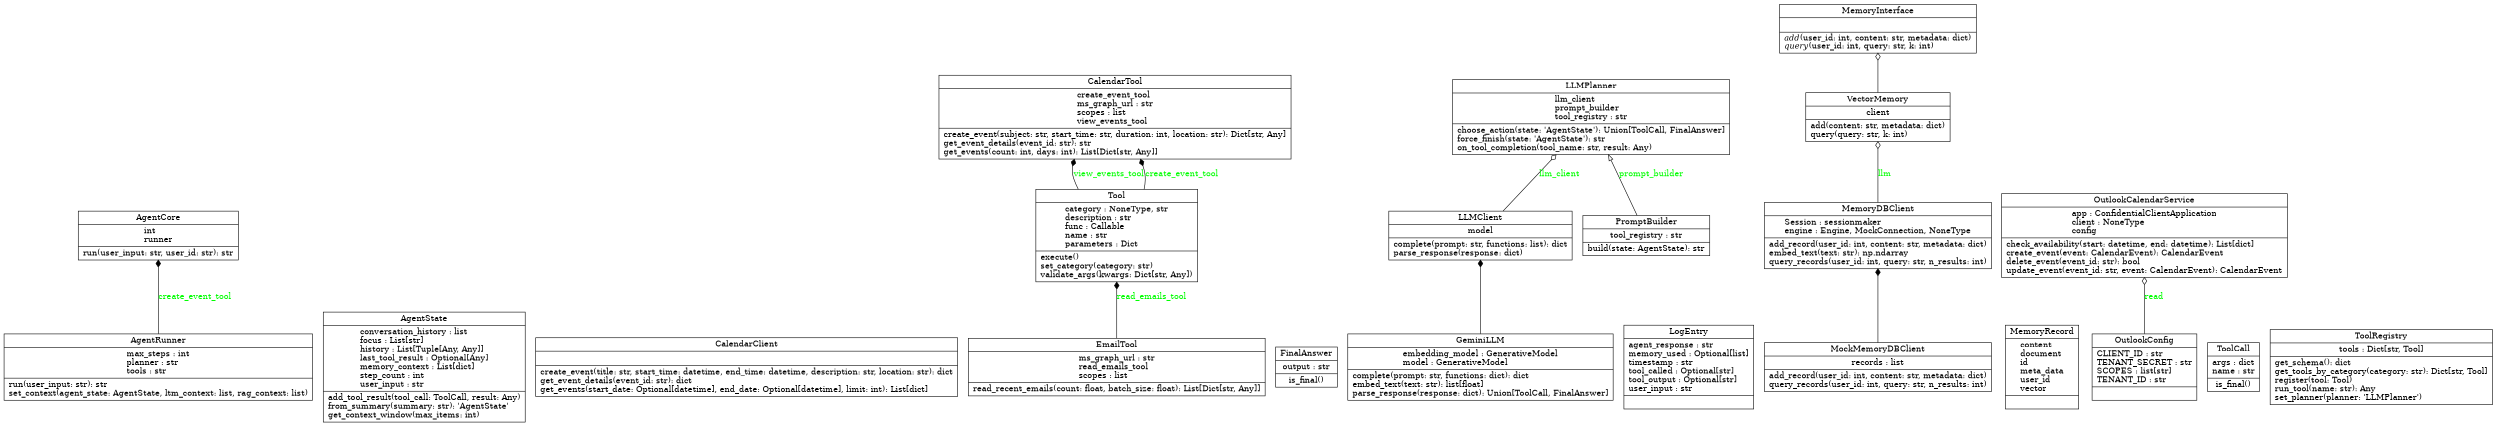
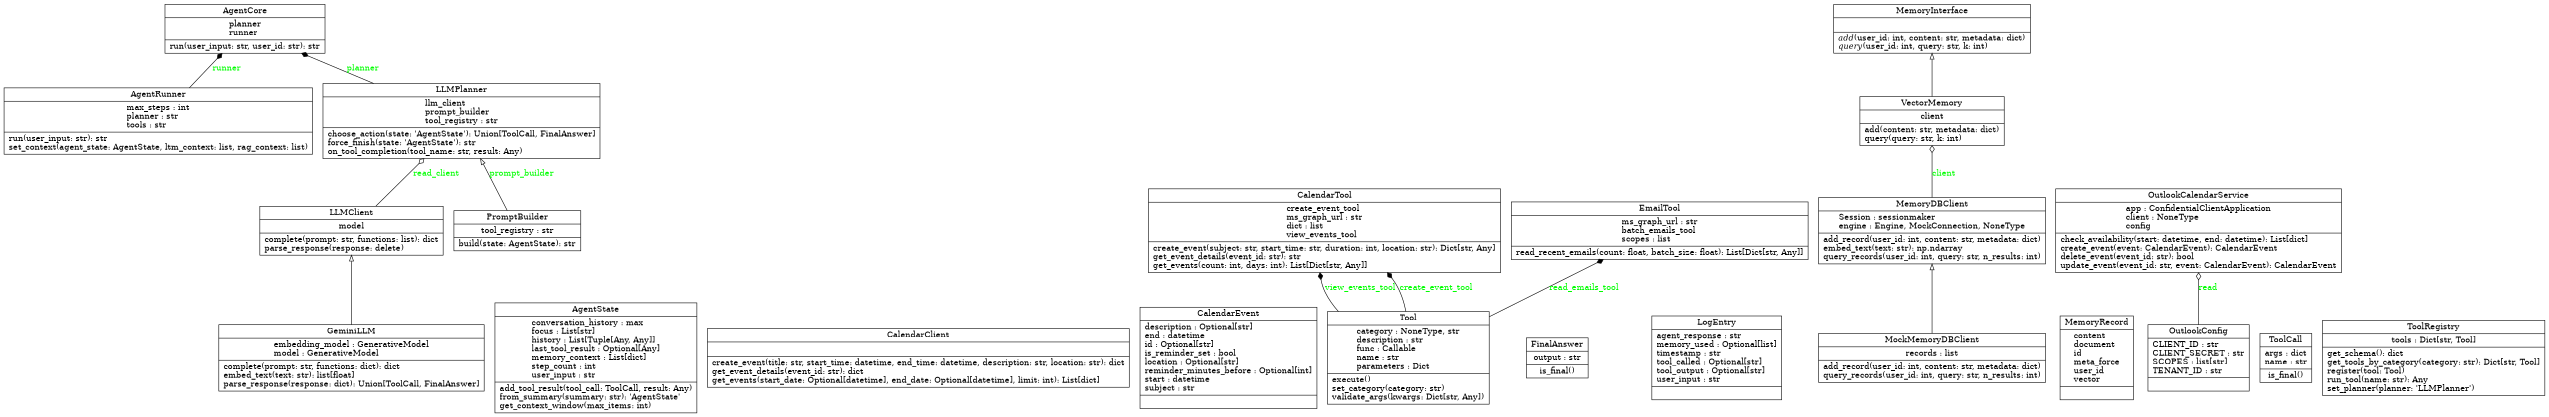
none -> (341, 70)
(1878, 76) -> (1932, 78)
(1102, 112) -> (1305, 226)
(1560, 174) -> (436, 174)
(1885, 174) -> (1944, 174)
(150, 231) -> (245, 24)
(1458, 253) -> (334, 248)
(195, 297) -> (227, 68)
(1480, 300) -> (351, 293)
(1878, 309) -> (1932, 302)
(1117, 314) -> (1543, 290)
(414, 332) -> (588, 323)
none -> (1228, 358)
(2144, 362) -> (2199, 353)
(1114, 367) -> (1659, 230)
(2042, 371) -> (2097, 362)
